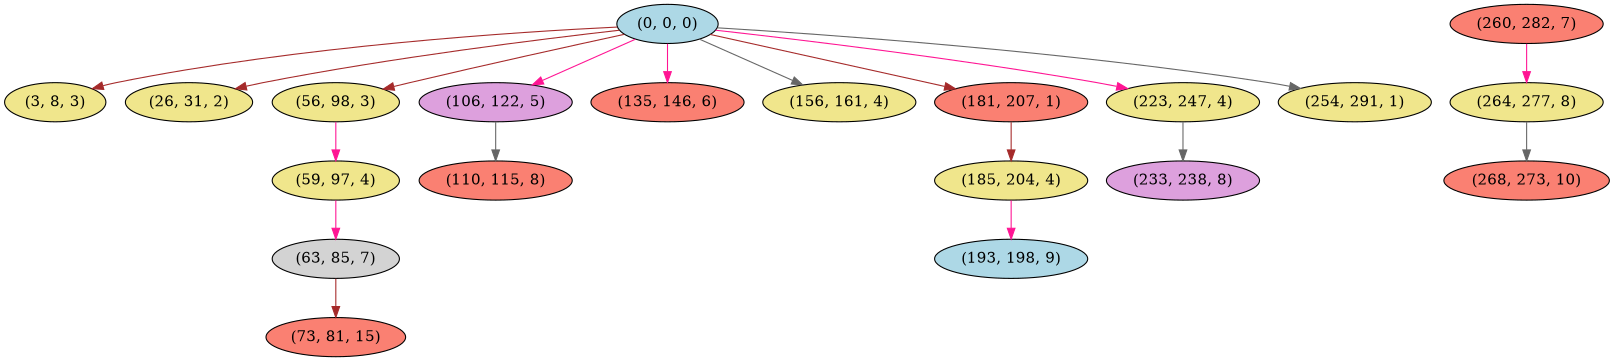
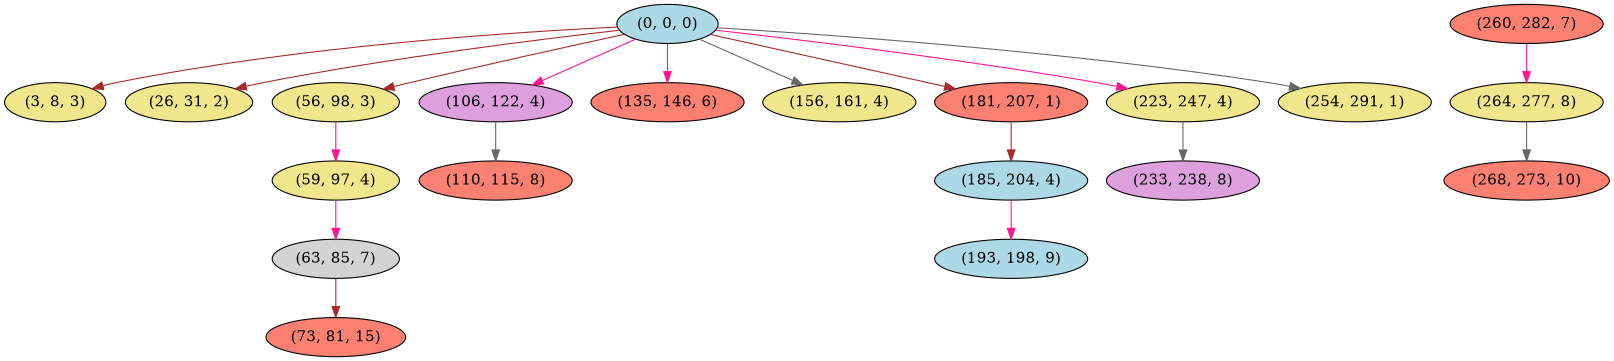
(496, 102) -> (496, 102)
(1011, 181) -> (1011, 181)
